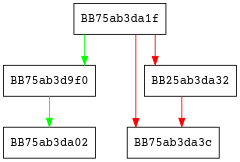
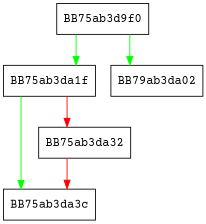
(85, 45) -> (76, 45)
(136, 77) -> (21, 138)
(190, 81) -> (85, 143)
(49, 143) -> (157, 81)
